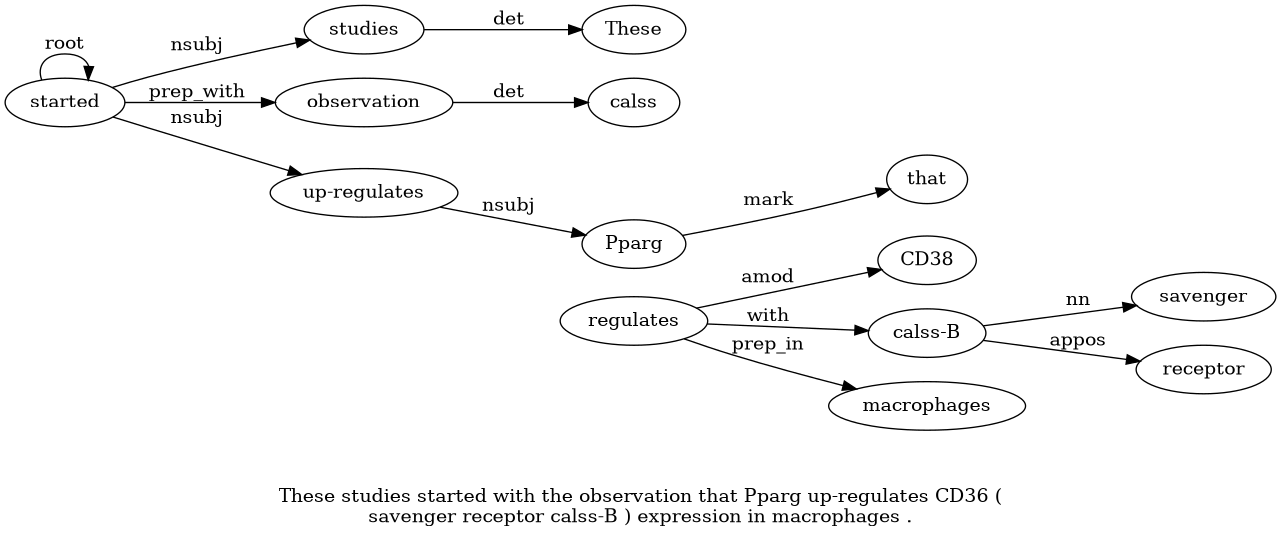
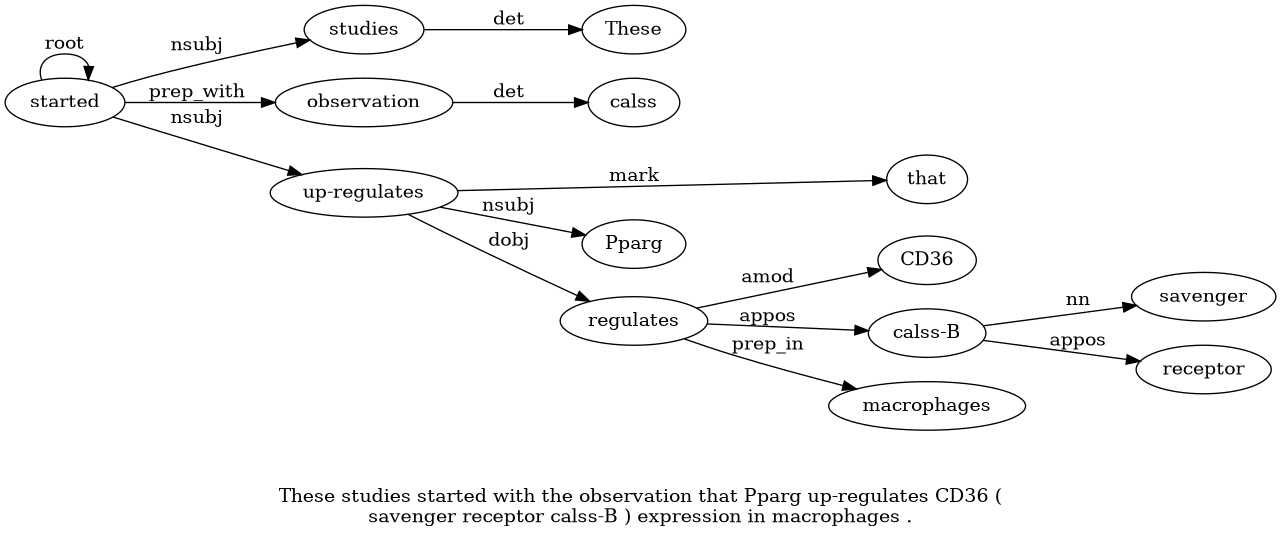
(780, 216) -> (665, 186)
none -> (492, 256)
(927, 260) -> (927, 260)
(768, 316) -> (768, 316)
